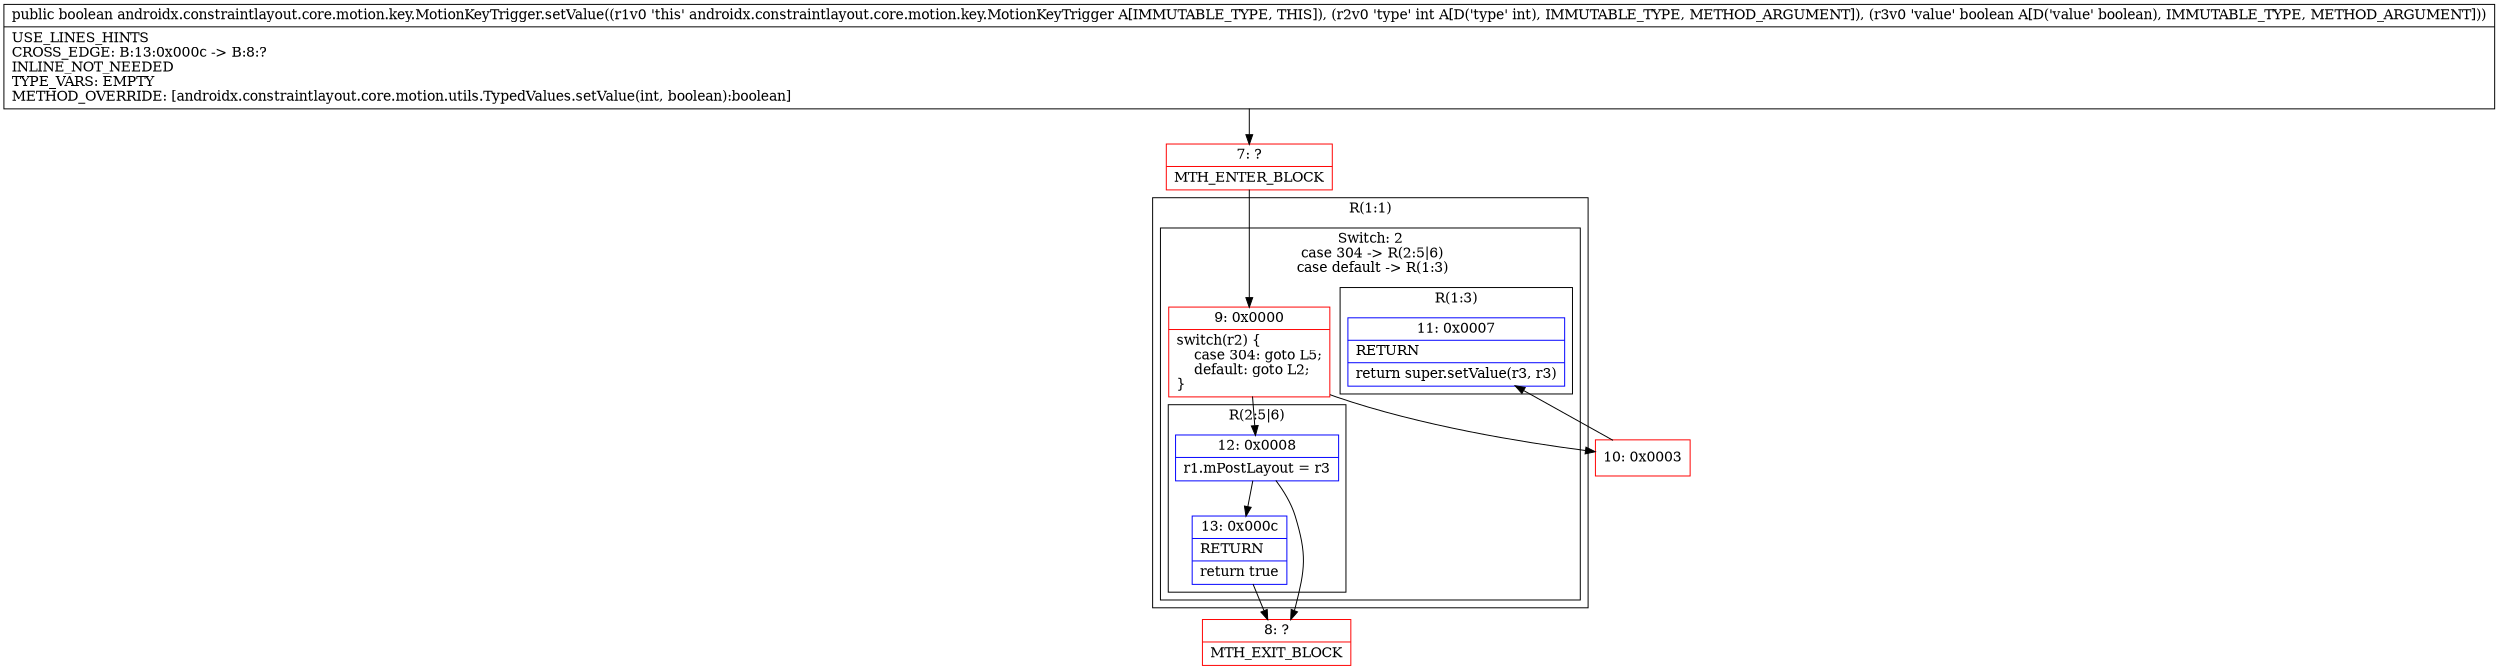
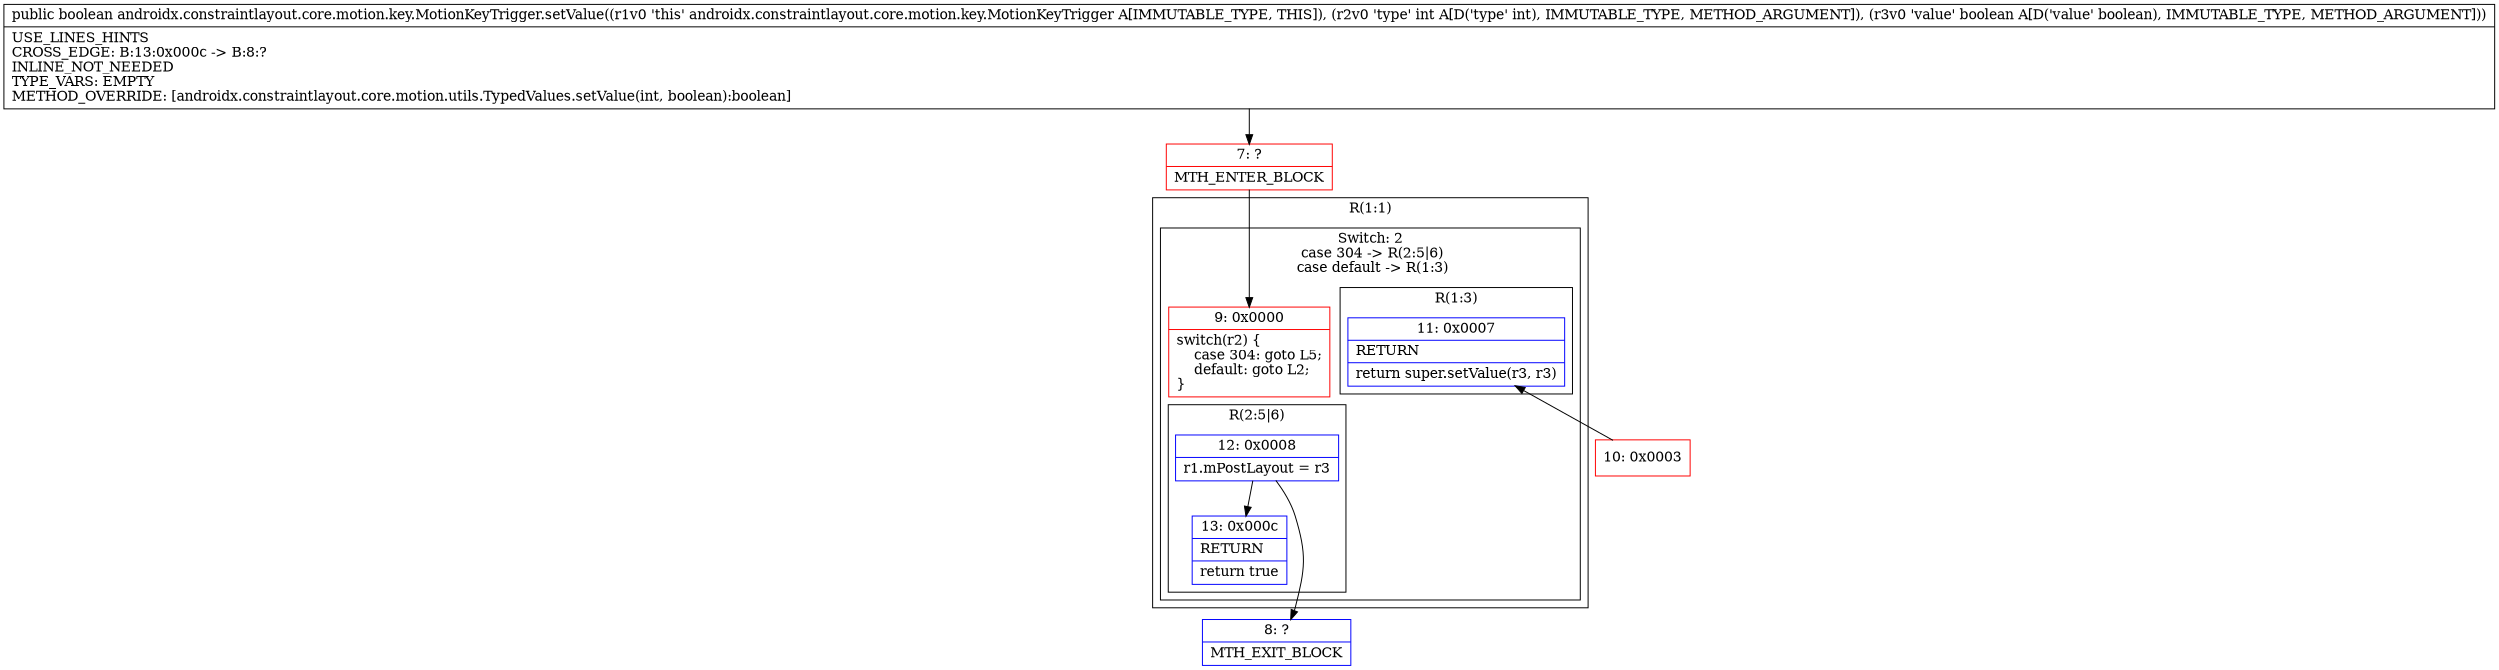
(1254, 411) -> none
(1456, 429) -> none
(1258, 597) -> none
(1277, 642) -> (1277, 642)
